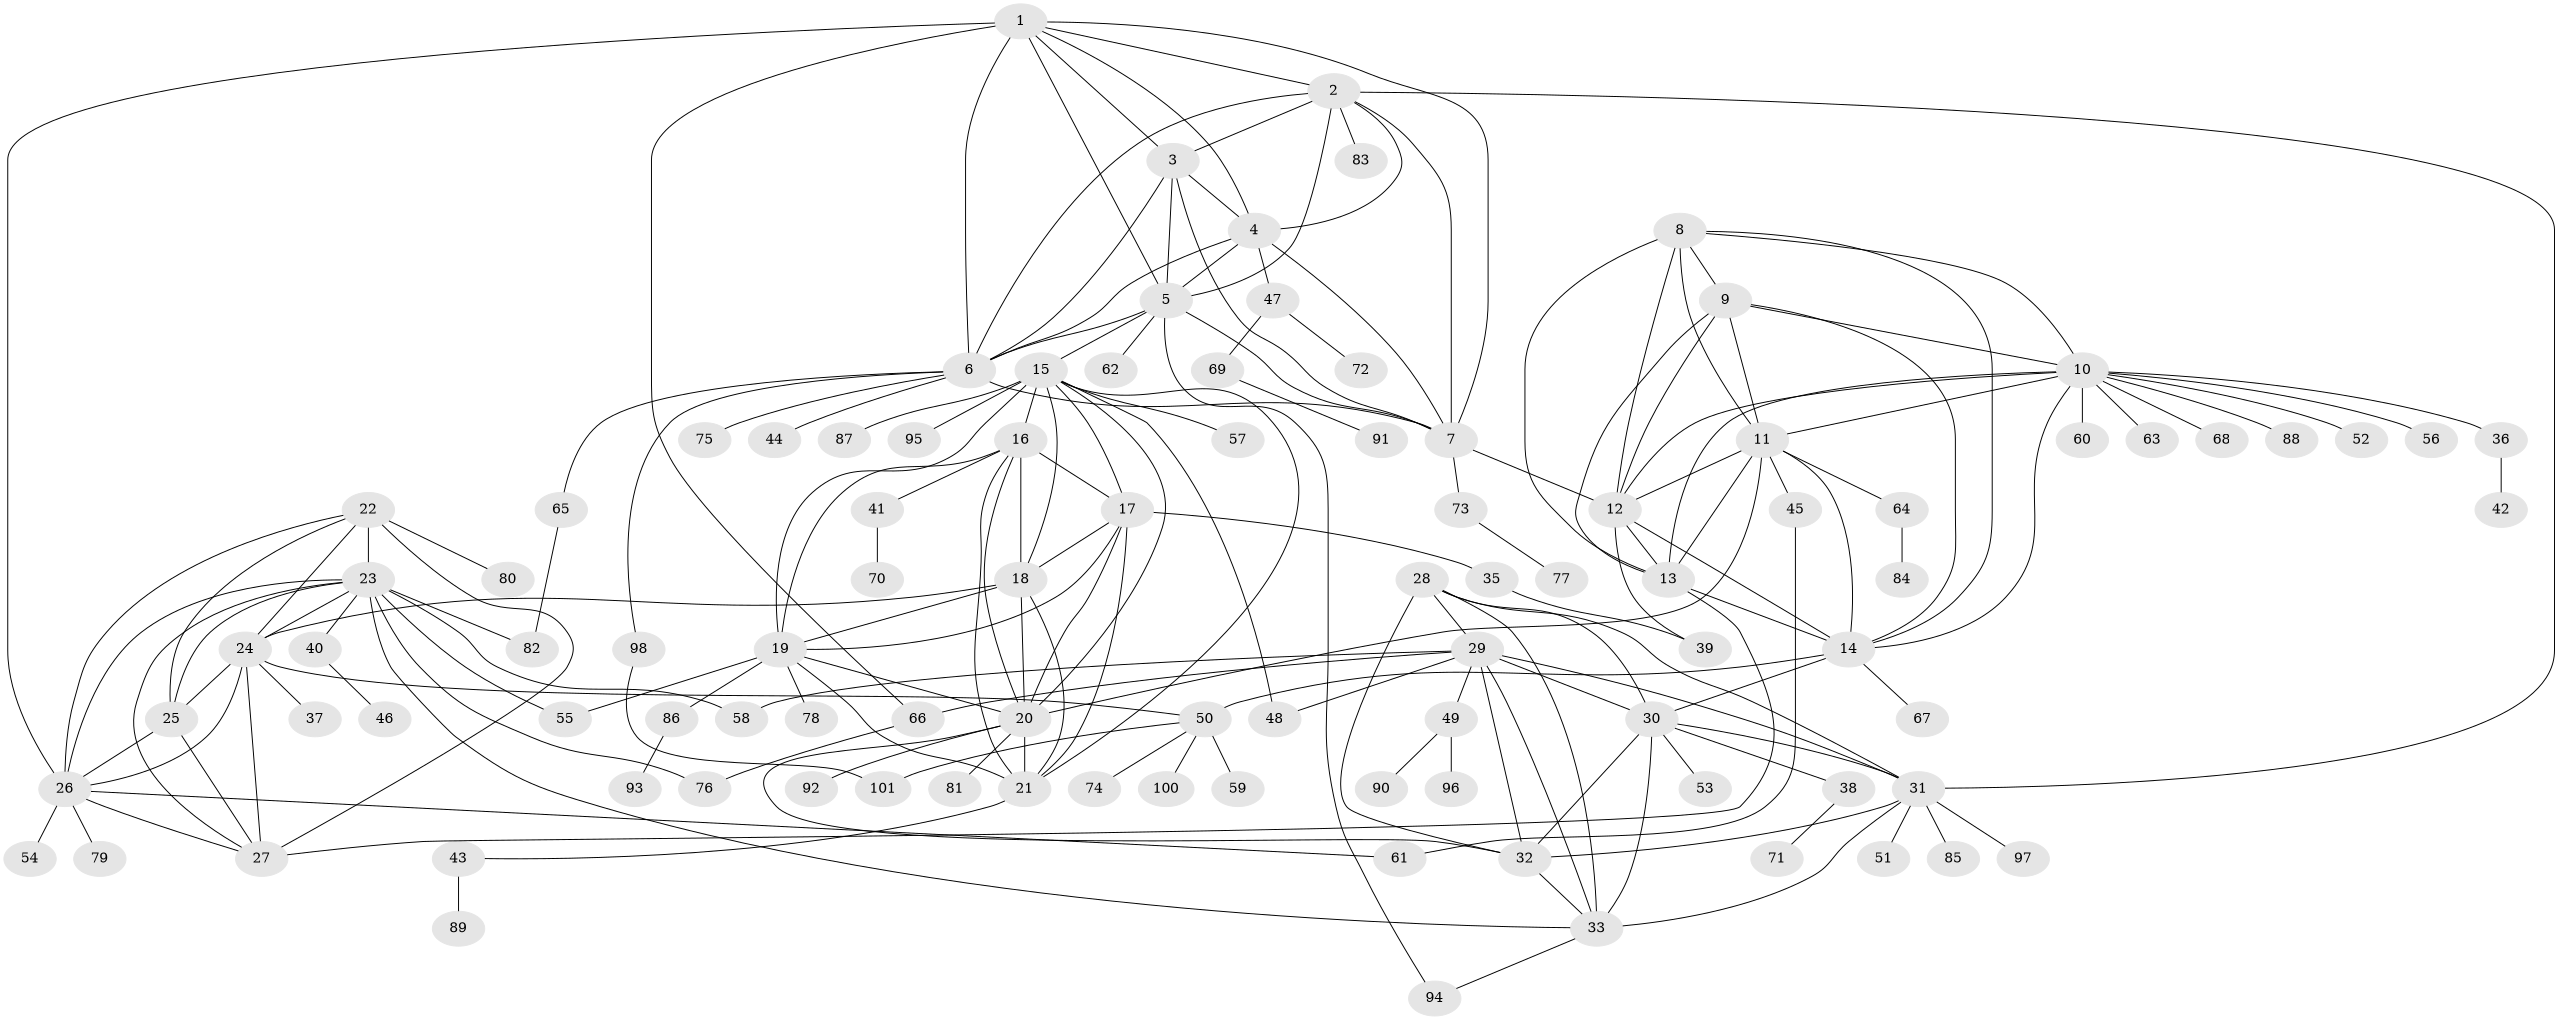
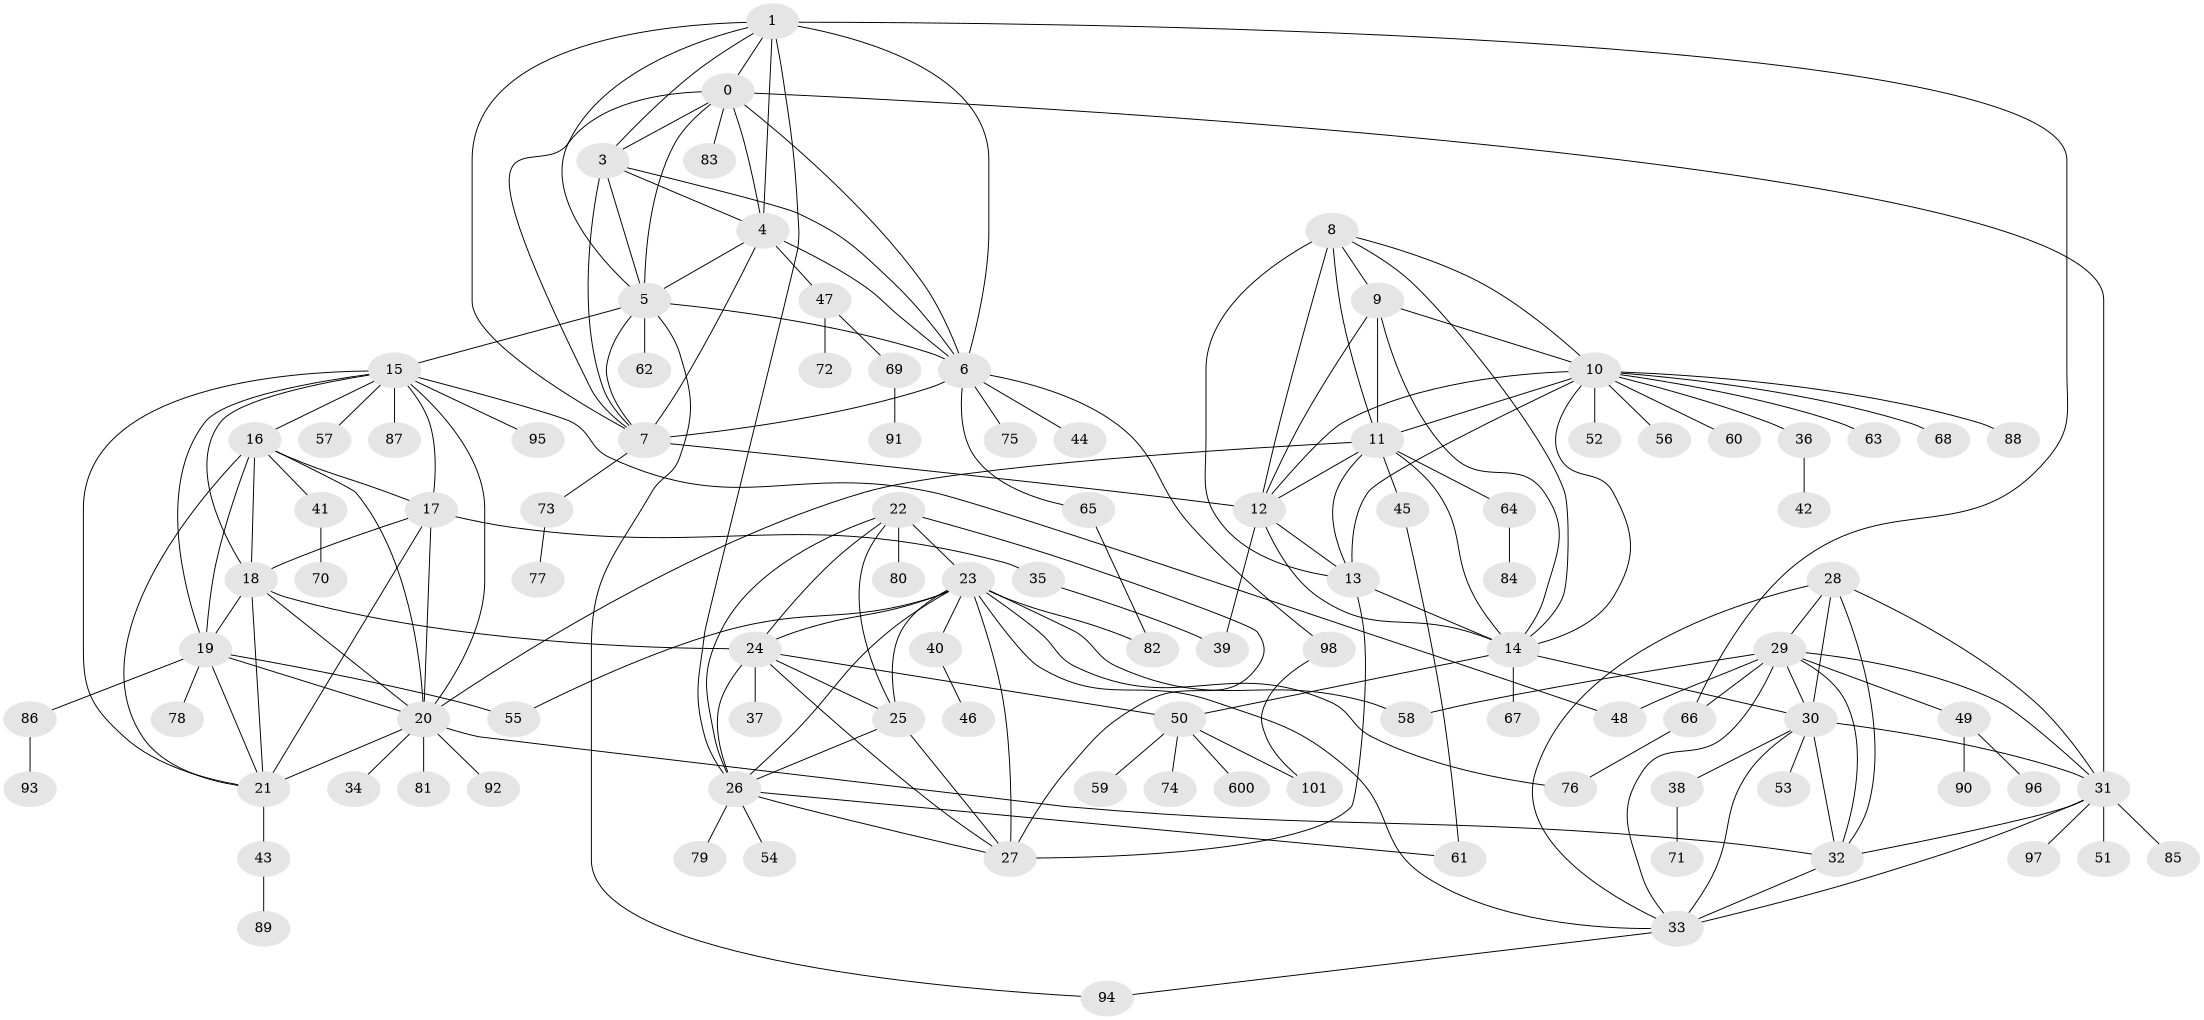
(1334, 91) -> (728, 91)
(1599, 442) -> none
(998, 622) -> none
none -> (354, 789)
(1166, 789) -> (1242, 789)
